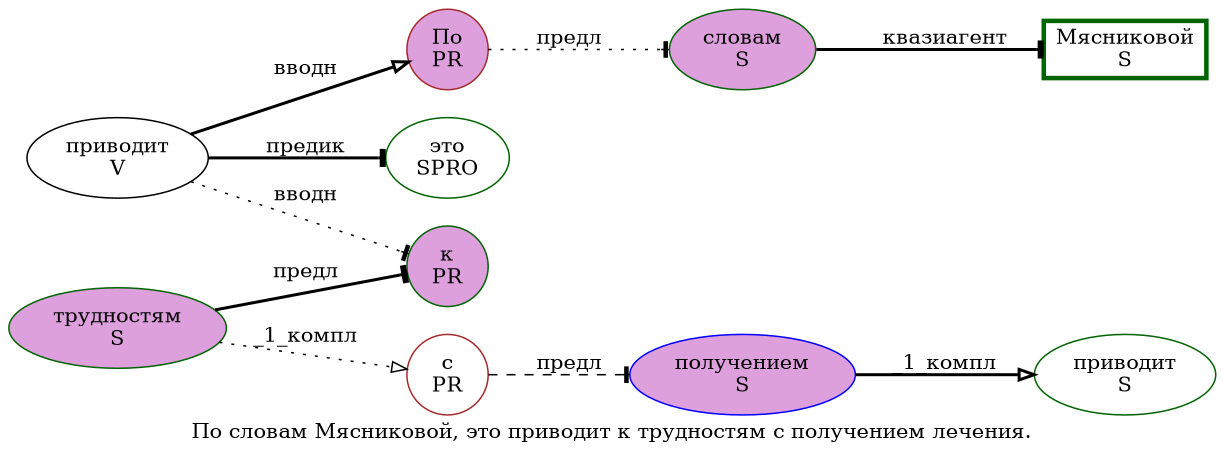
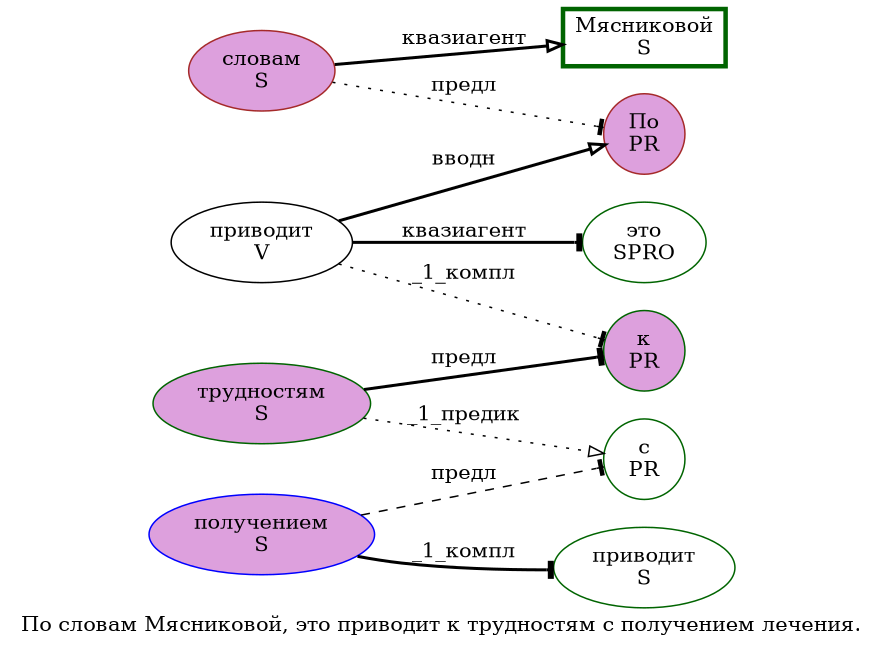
(575, 49) -> (464, 104)
(743, 49) -> (262, 71)
(926, 49) -> (441, 55)
(306, 147) -> (464, 231)
(306, 195) -> (464, 273)
(306, 336) -> (464, 415)
(448, 375) -> (644, 459)
(555, 375) -> (479, 492)
(937, 375) -> (452, 567)
